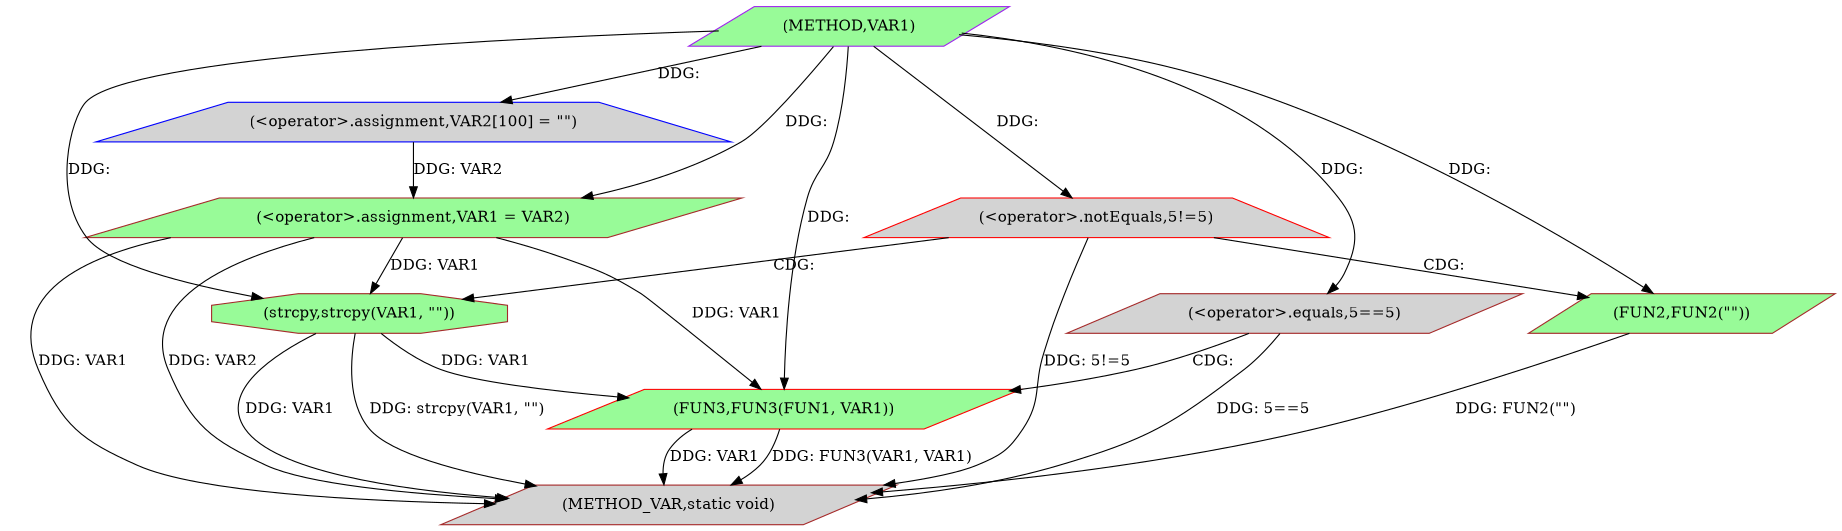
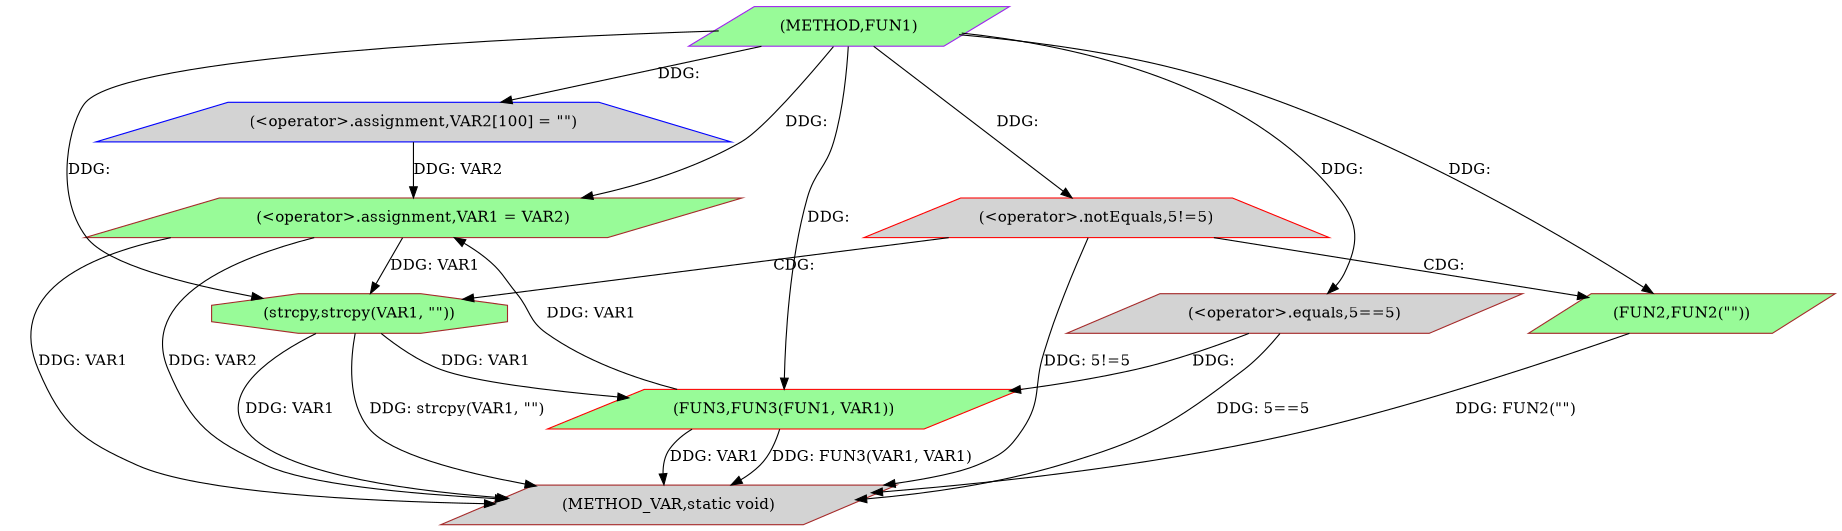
(849, 26) -> (849, 26)
(635, 290) -> (555, 339)
(1216, 361) -> (1216, 361)
